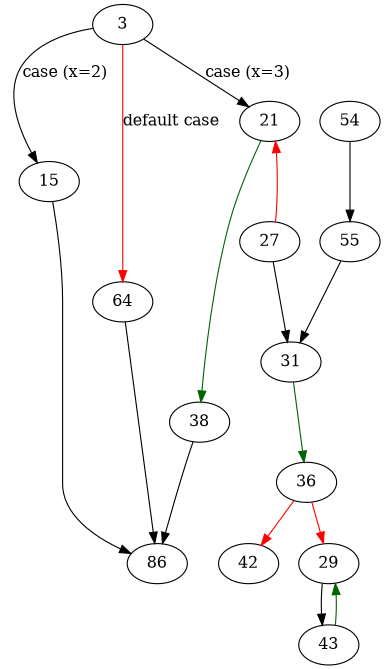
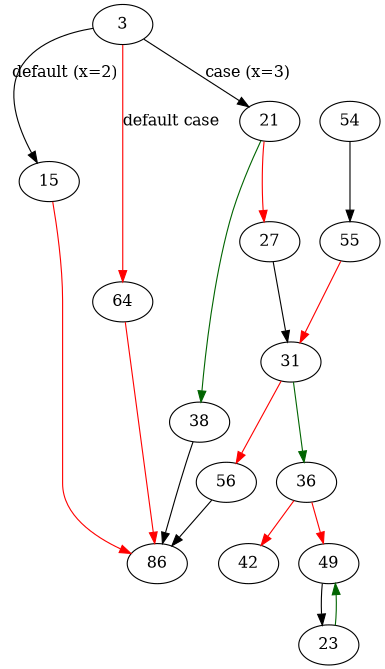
(65, 73) -> (65, 73)
(277, 187) -> (262, 176)
(323, 297) -> (323, 297)
(63, 388) -> (63, 388)
(139, 427) -> (139, 427)
none -> (226, 482)
(329, 564) -> (329, 564)
(329, 645) -> (329, 645)
